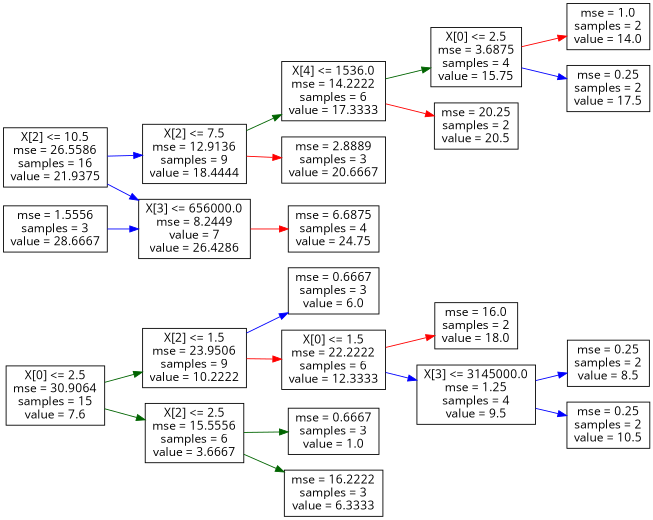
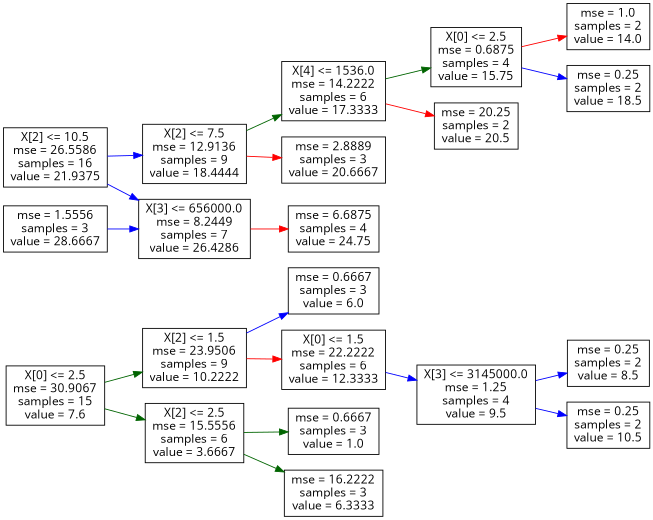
(476, 57) -> (476, 57)
(608, 89) -> (608, 89)
(195, 229) -> (195, 229)
(476, 326) -> none
(55, 396) -> (55, 396)
